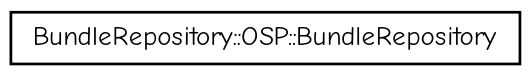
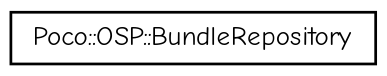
(265, 38) -> (193, 38)
